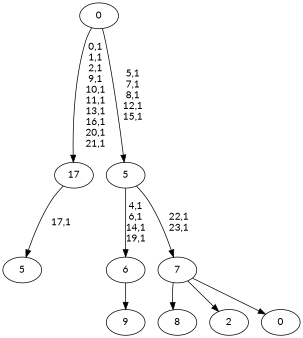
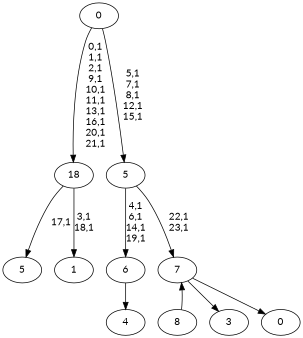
(74, 175) -> (74, 175)
none -> (74, 270)
(173, 293) -> (182, 300)
(126, 322) -> (126, 322)
(229, 322) -> (229, 322)
